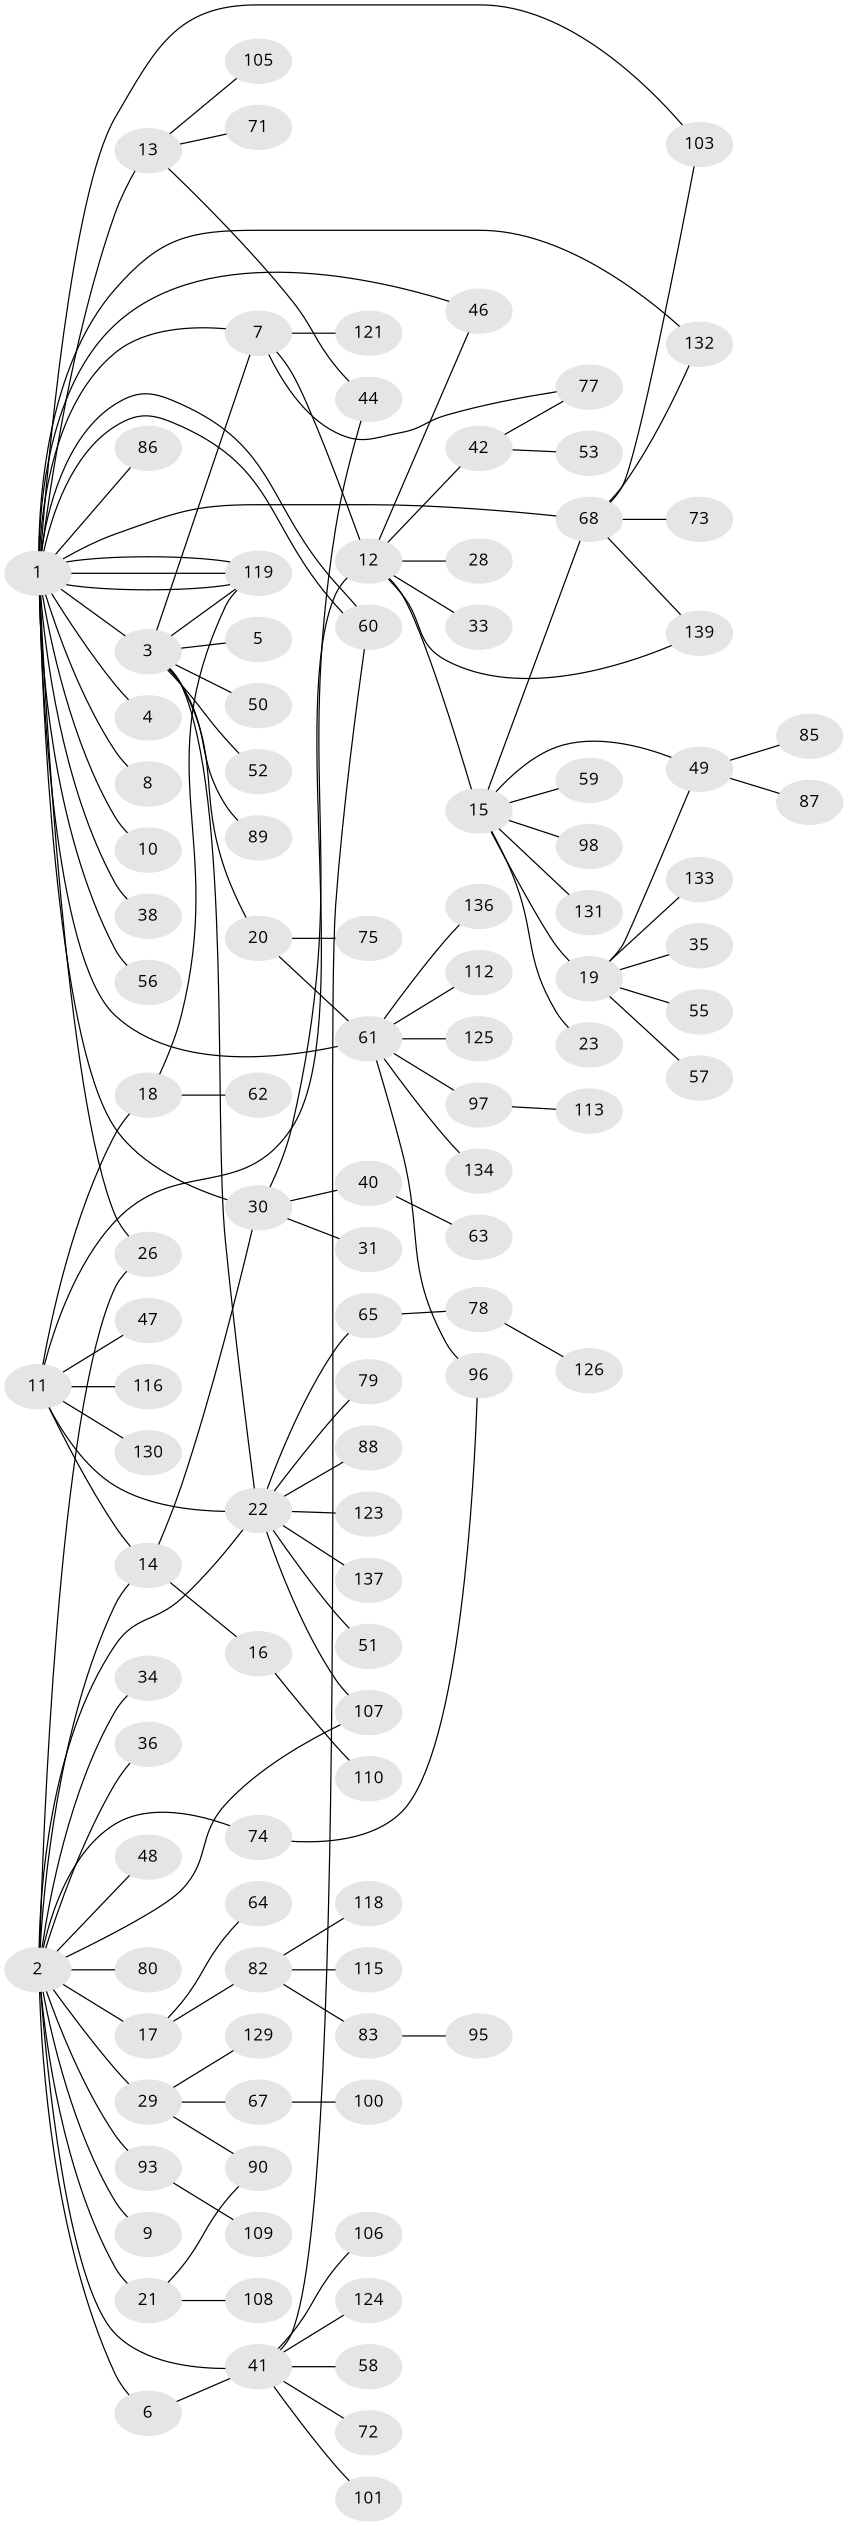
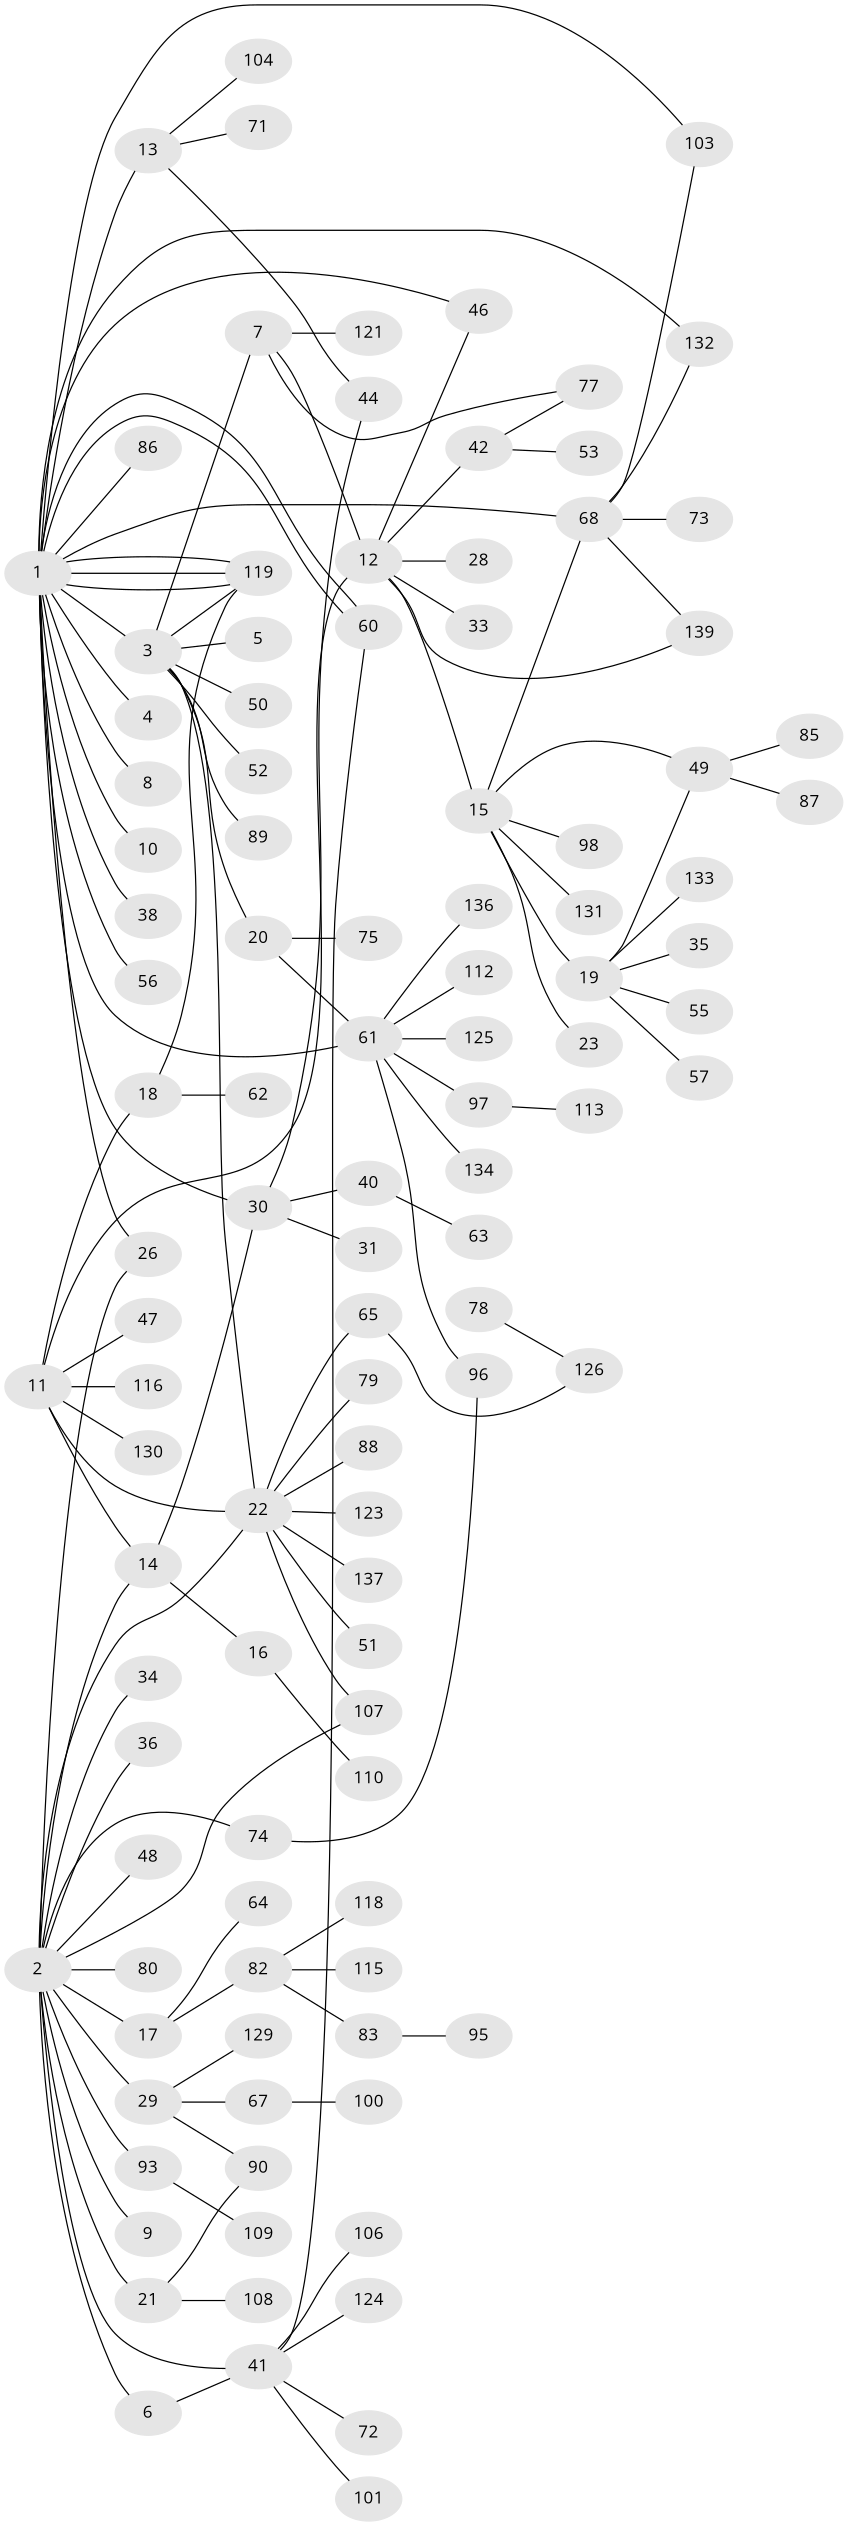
(258, 61) -> (258, 61)
(83, 392) -> none
(589, 780) -> none
(424, 1313) -> (460, 1414)
(369, 2367) -> none
